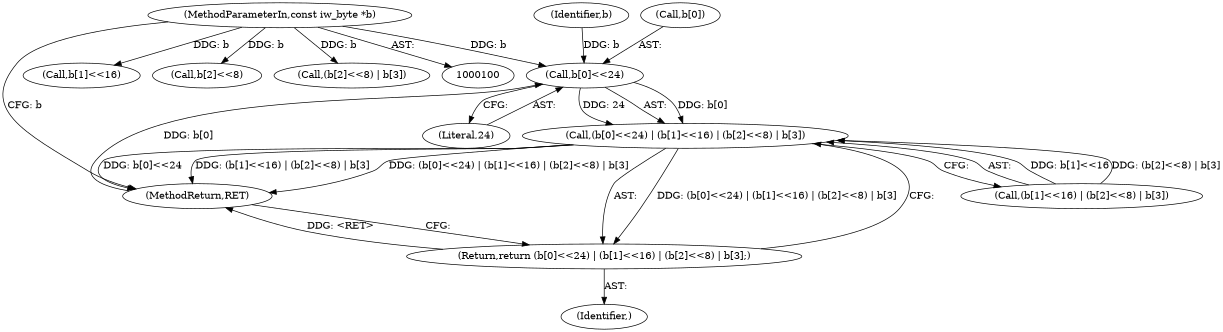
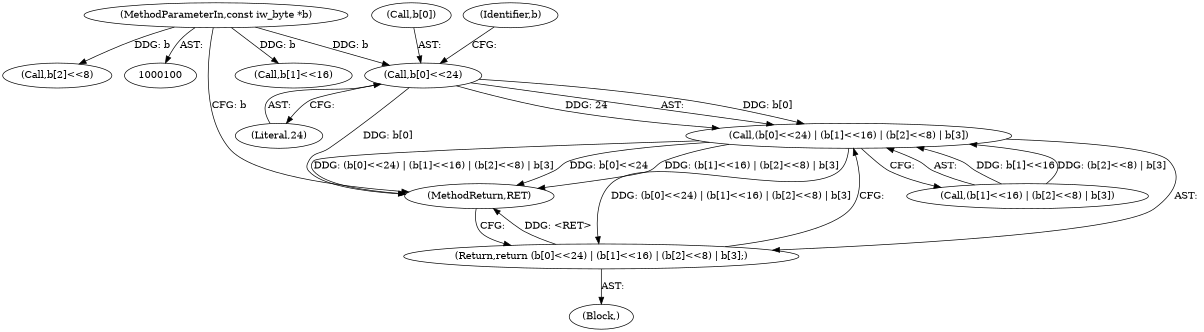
(601, 45) -> (486, 45)
(352, 76) -> none
(281, 105) -> (316, 154)
(604, 317) -> (601, 317)
